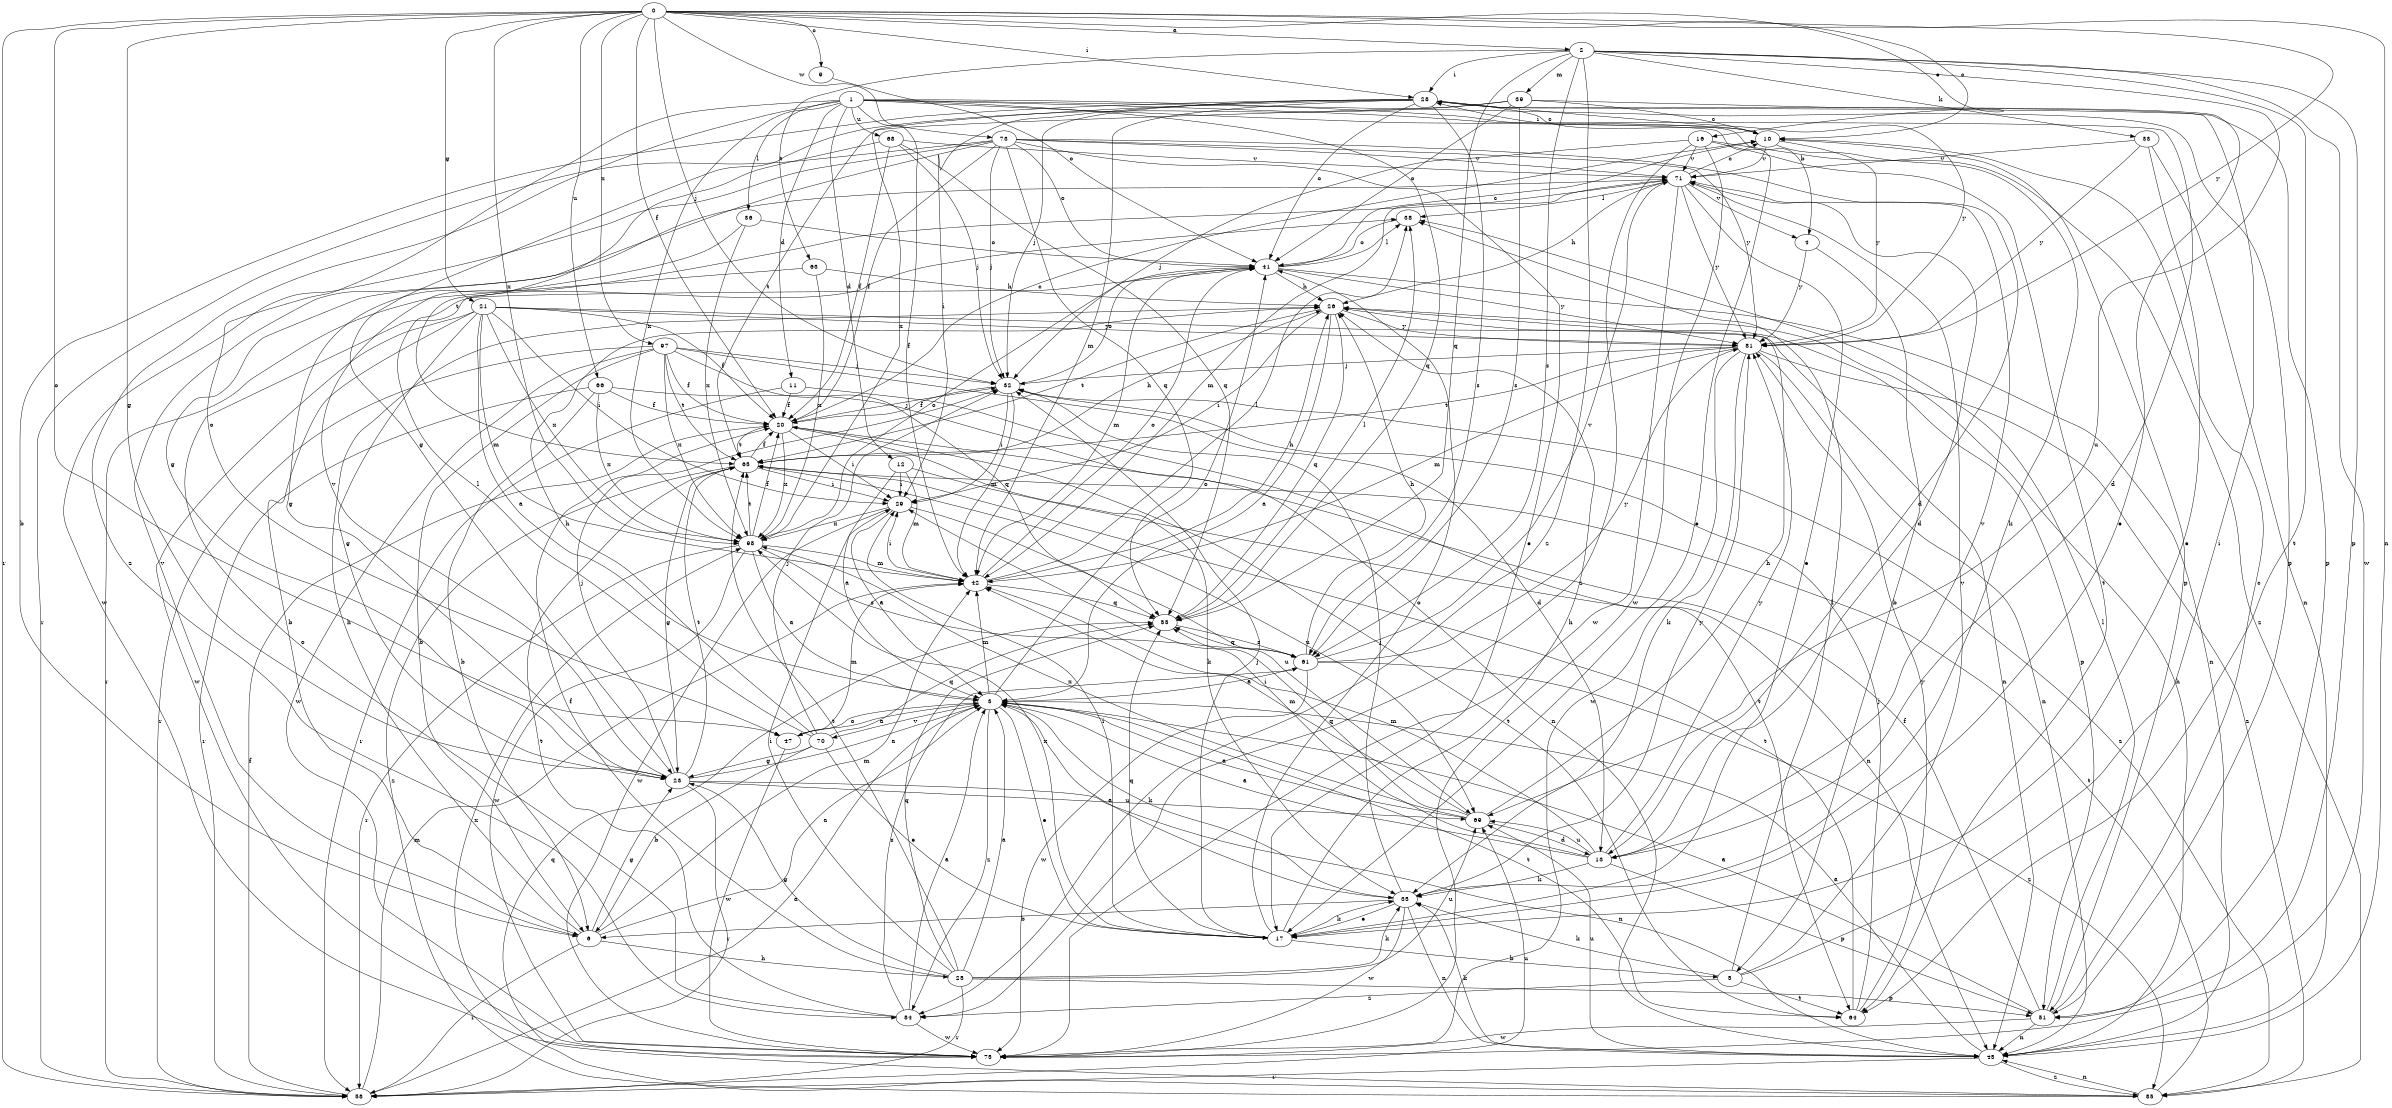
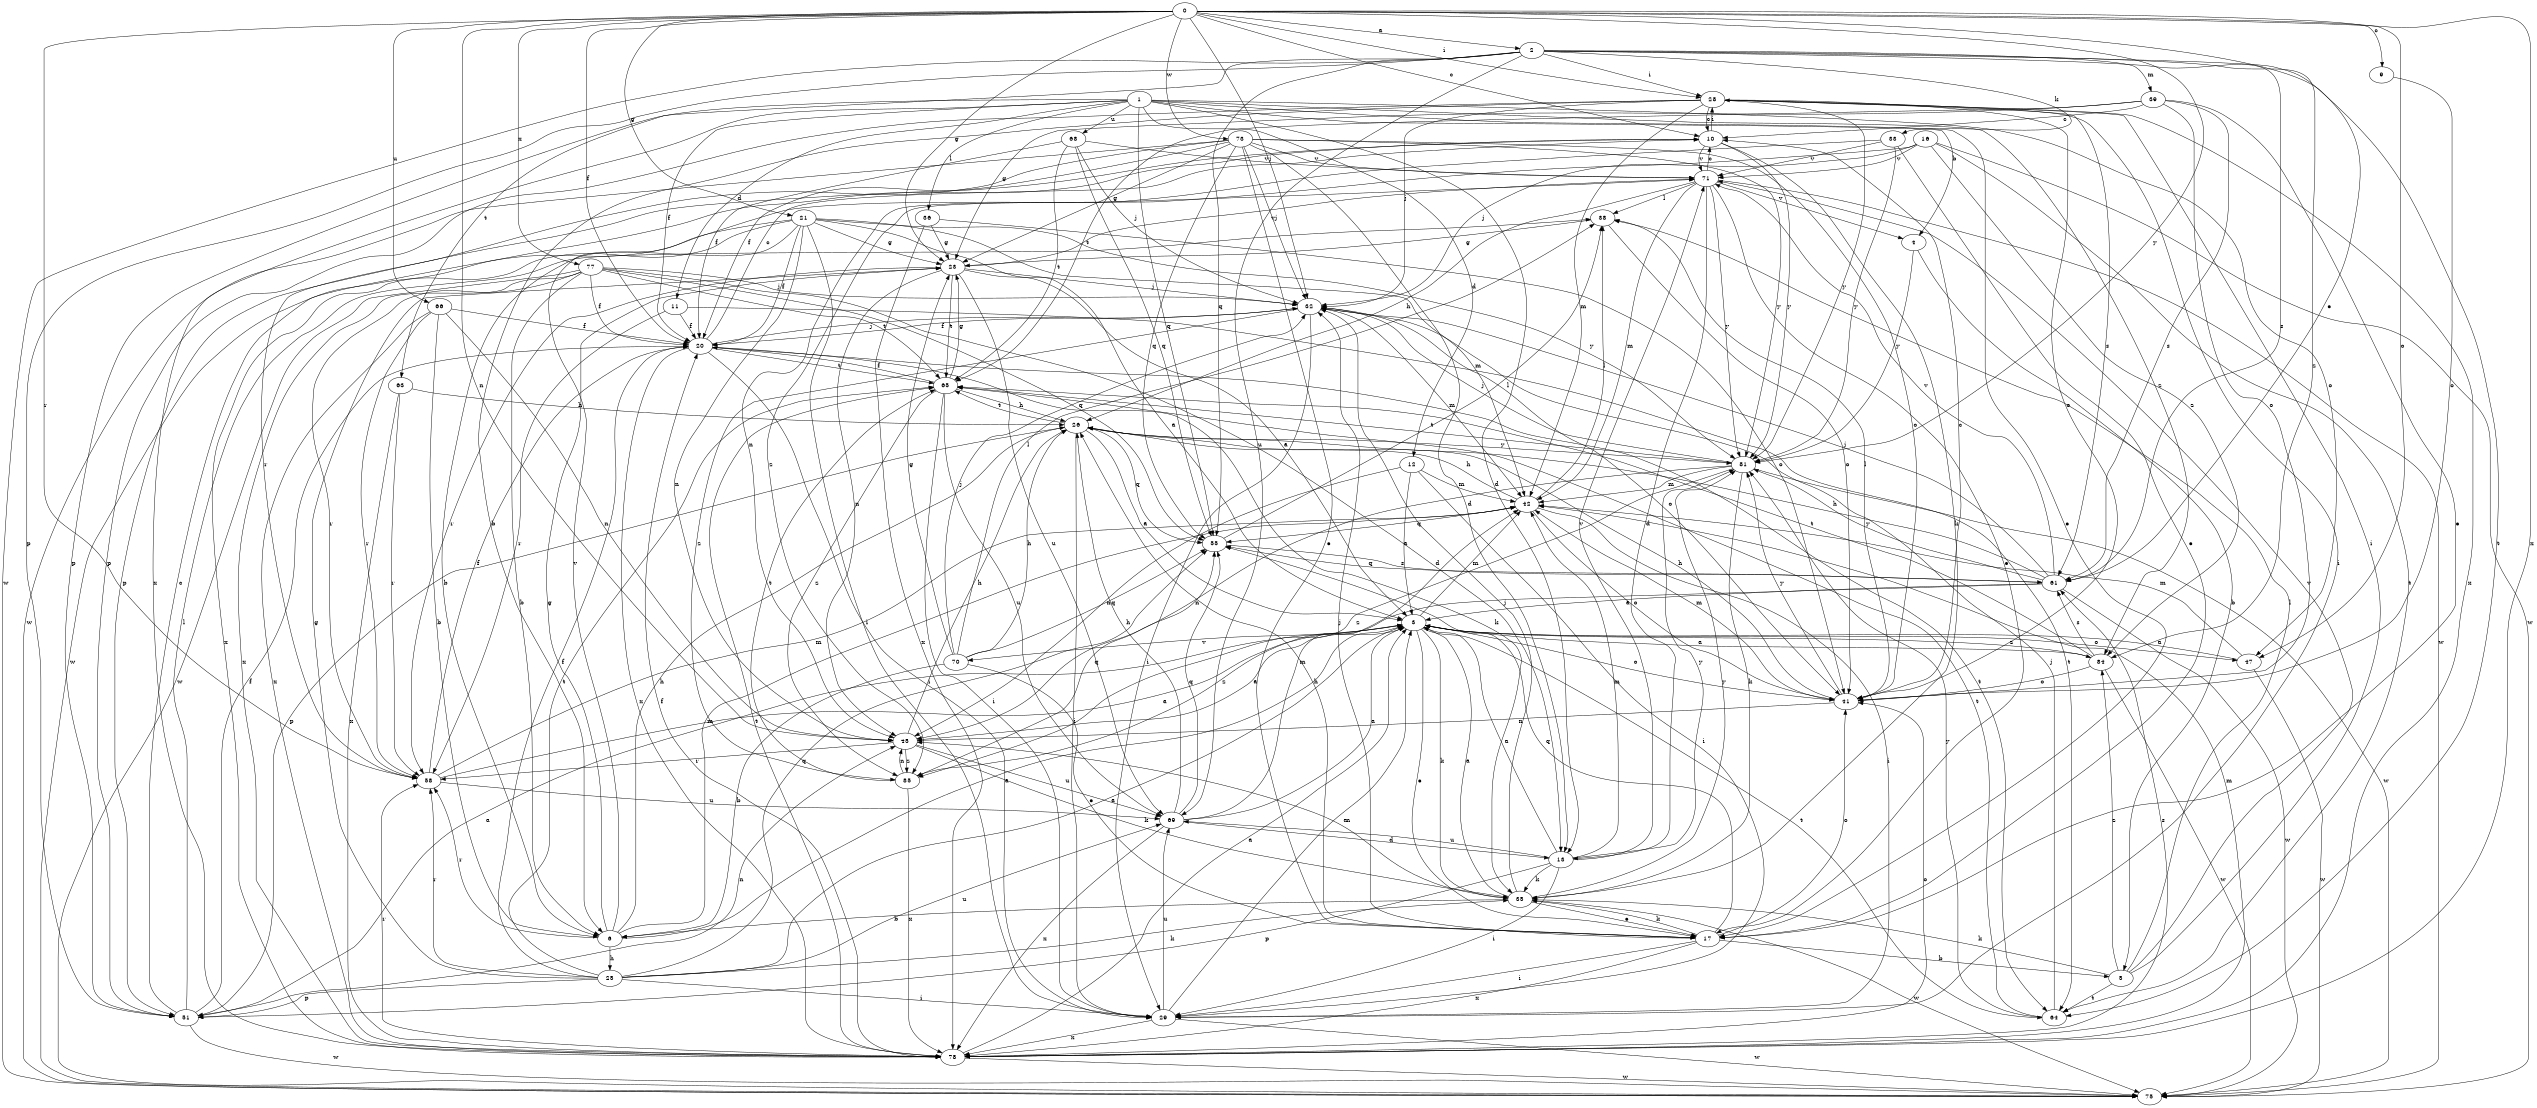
(1489, 15) -> (2070, 40)
none -> (1312, 250)
(909, 328) -> (802, 119)
(665, 346) -> (591, 267)
none -> (1705, 402)
(751, 544) -> (953, 1057)
